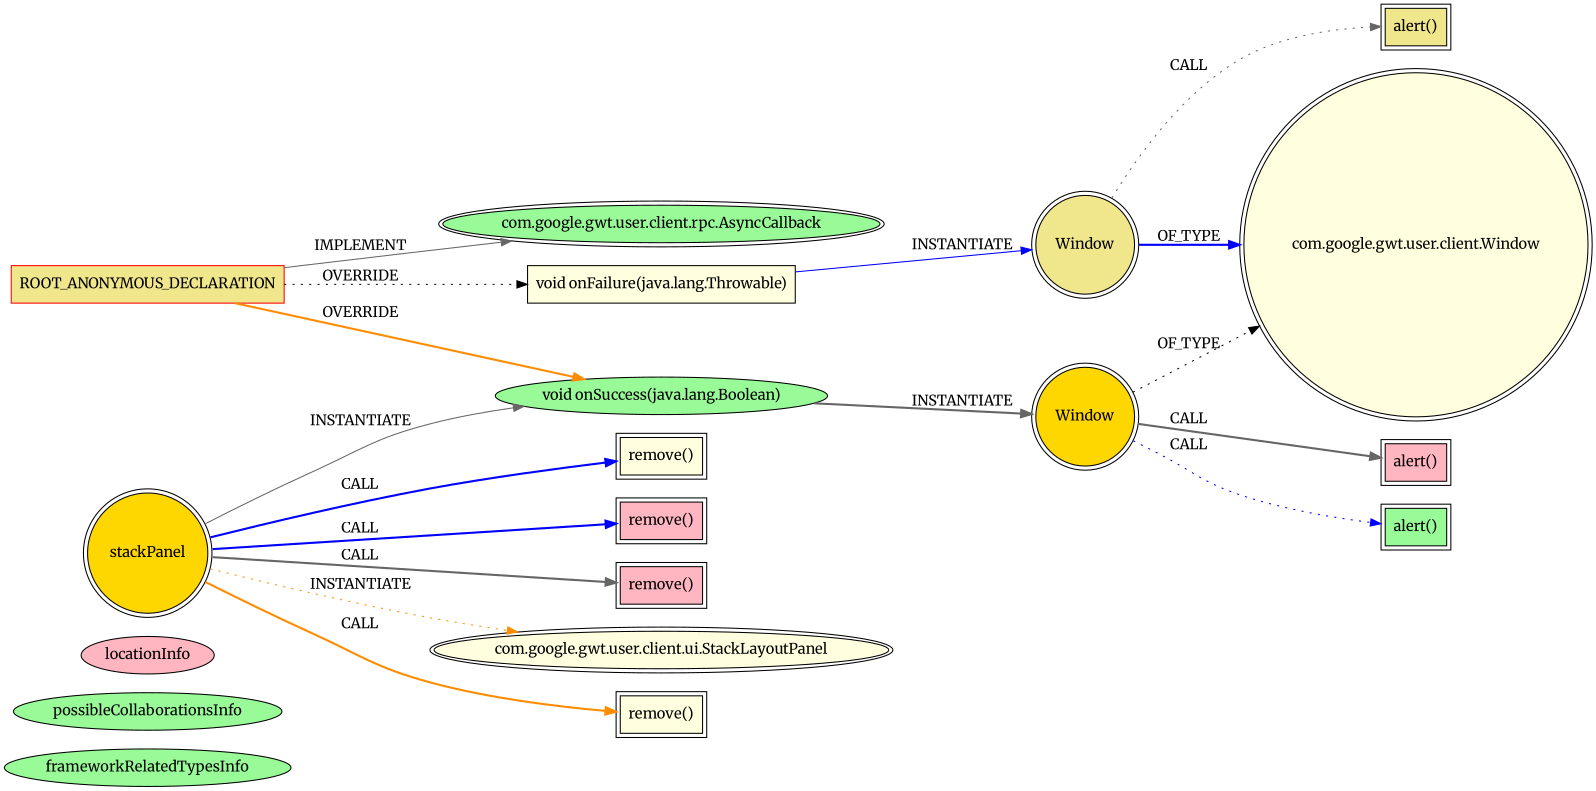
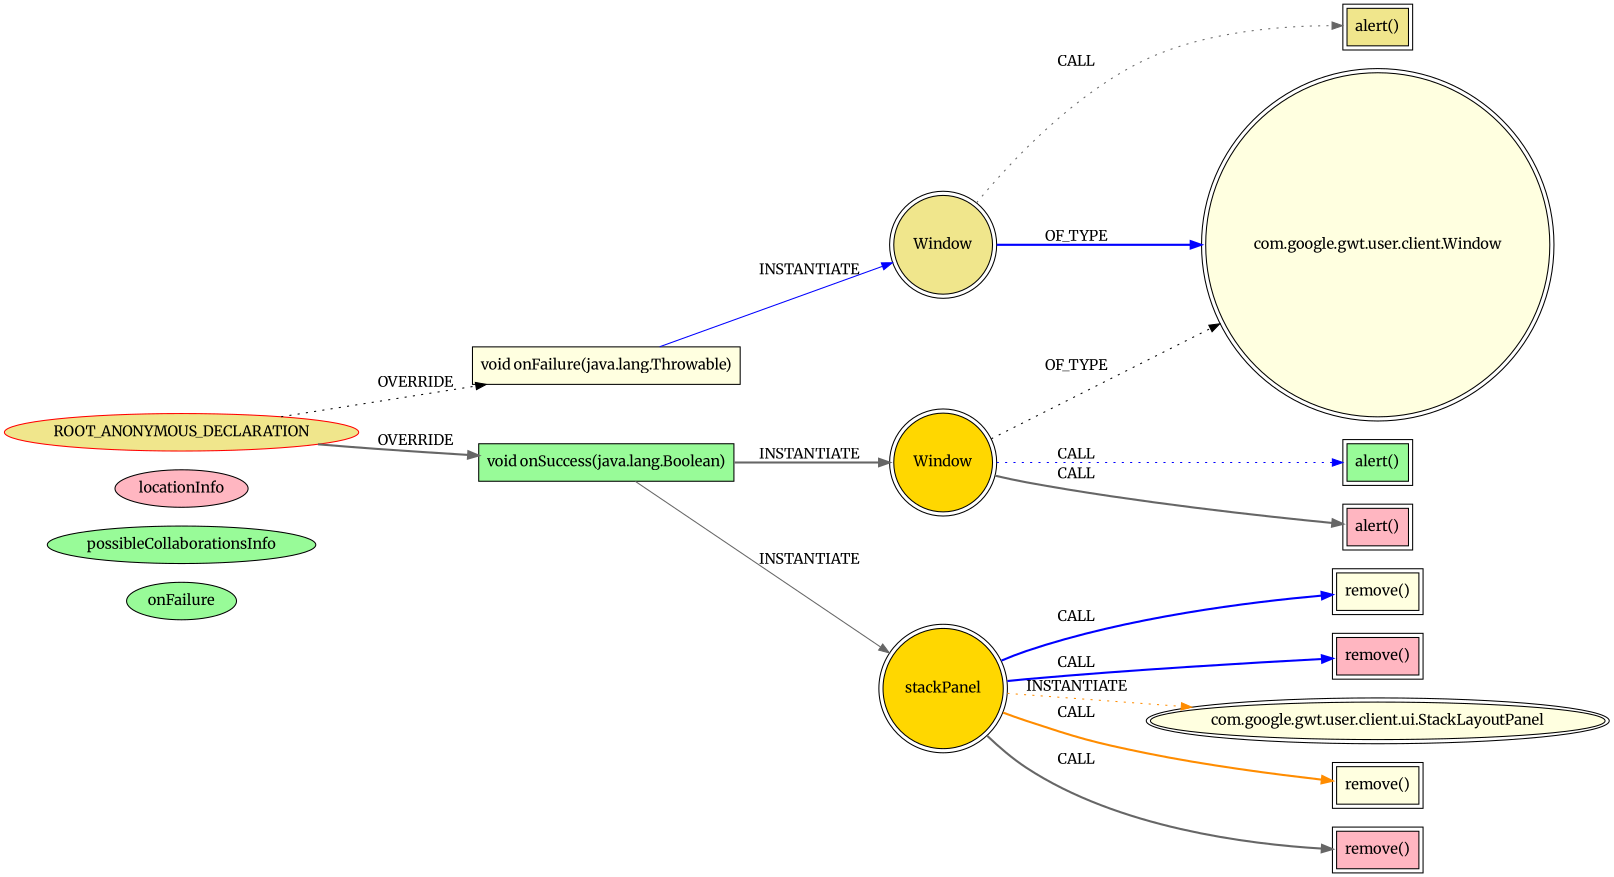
(661, 224) -> none
(148, 284) -> (182, 432)
(404, 340) -> (393, 450)
(661, 396) -> (606, 463)
(354, 452) -> (758, 564)
(148, 768) -> (182, 601)
